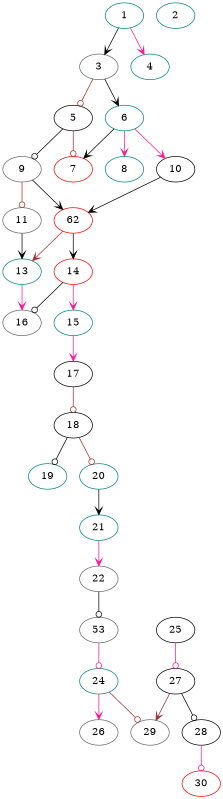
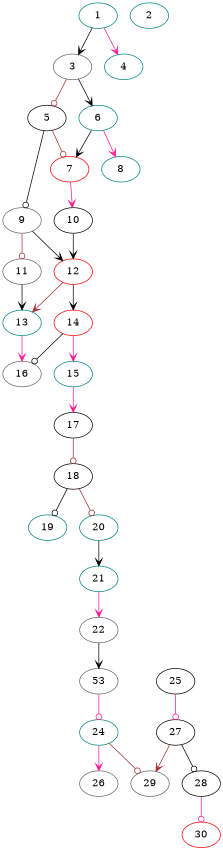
(147, 141) -> (71, 191)
(73, 220) -> (73, 272)
(99, 602) -> (99, 652)
